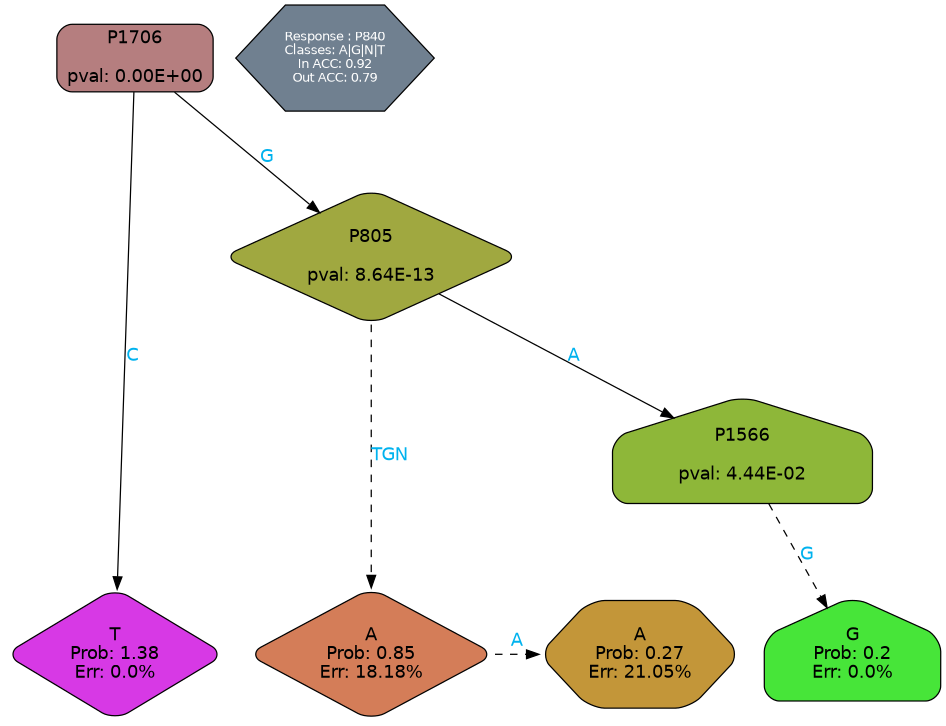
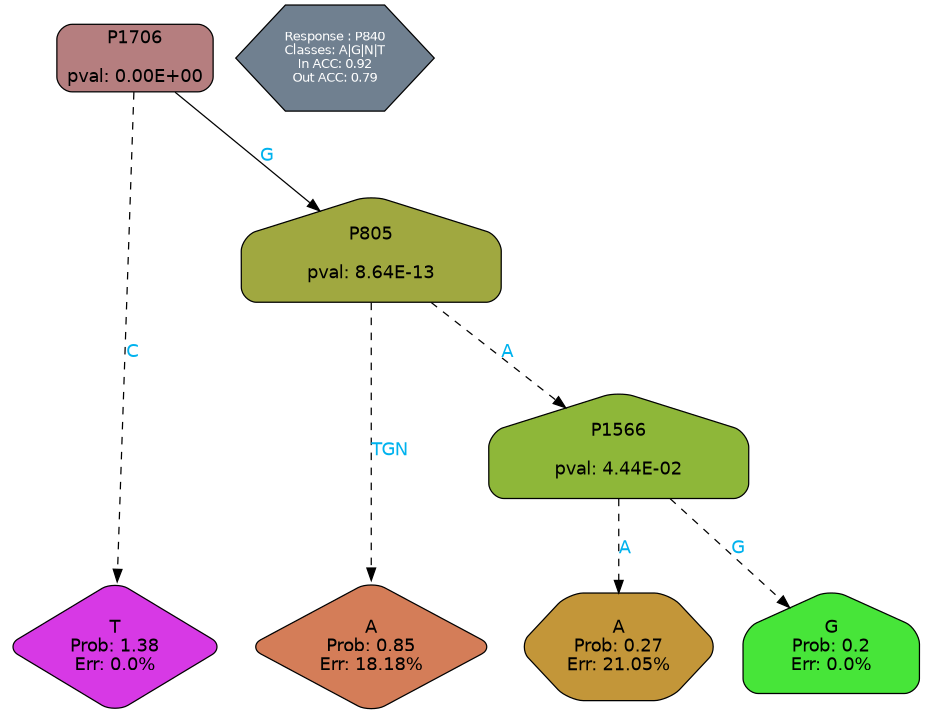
(371, 257) -> (371, 254)
(126, 334) -> (126, 331)
(551, 353) -> (493, 351)
(511, 654) -> (619, 539)
